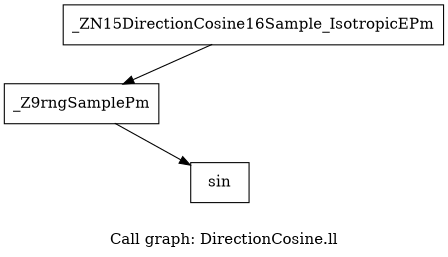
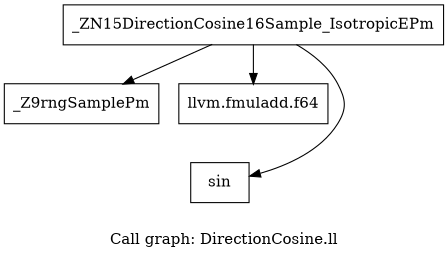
none -> (253, 104)
(148, 142) -> (339, 121)
